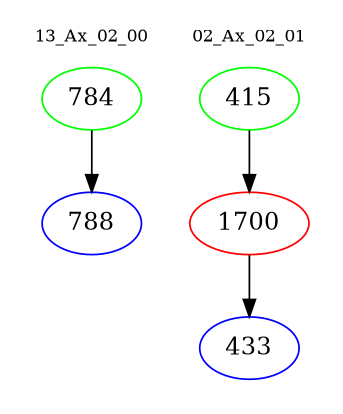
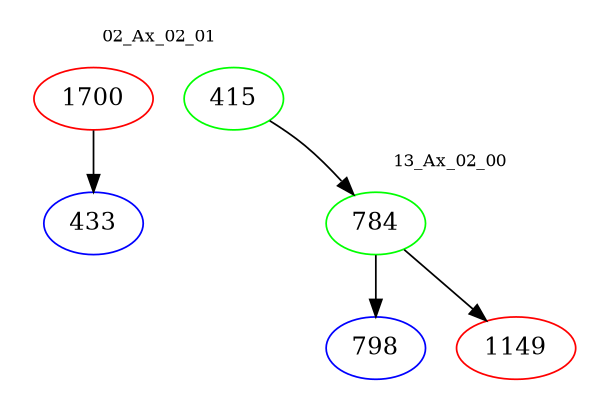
(249, 153) -> (324, 162)
(92, 223) -> (376, 348)
none -> (516, 348)
